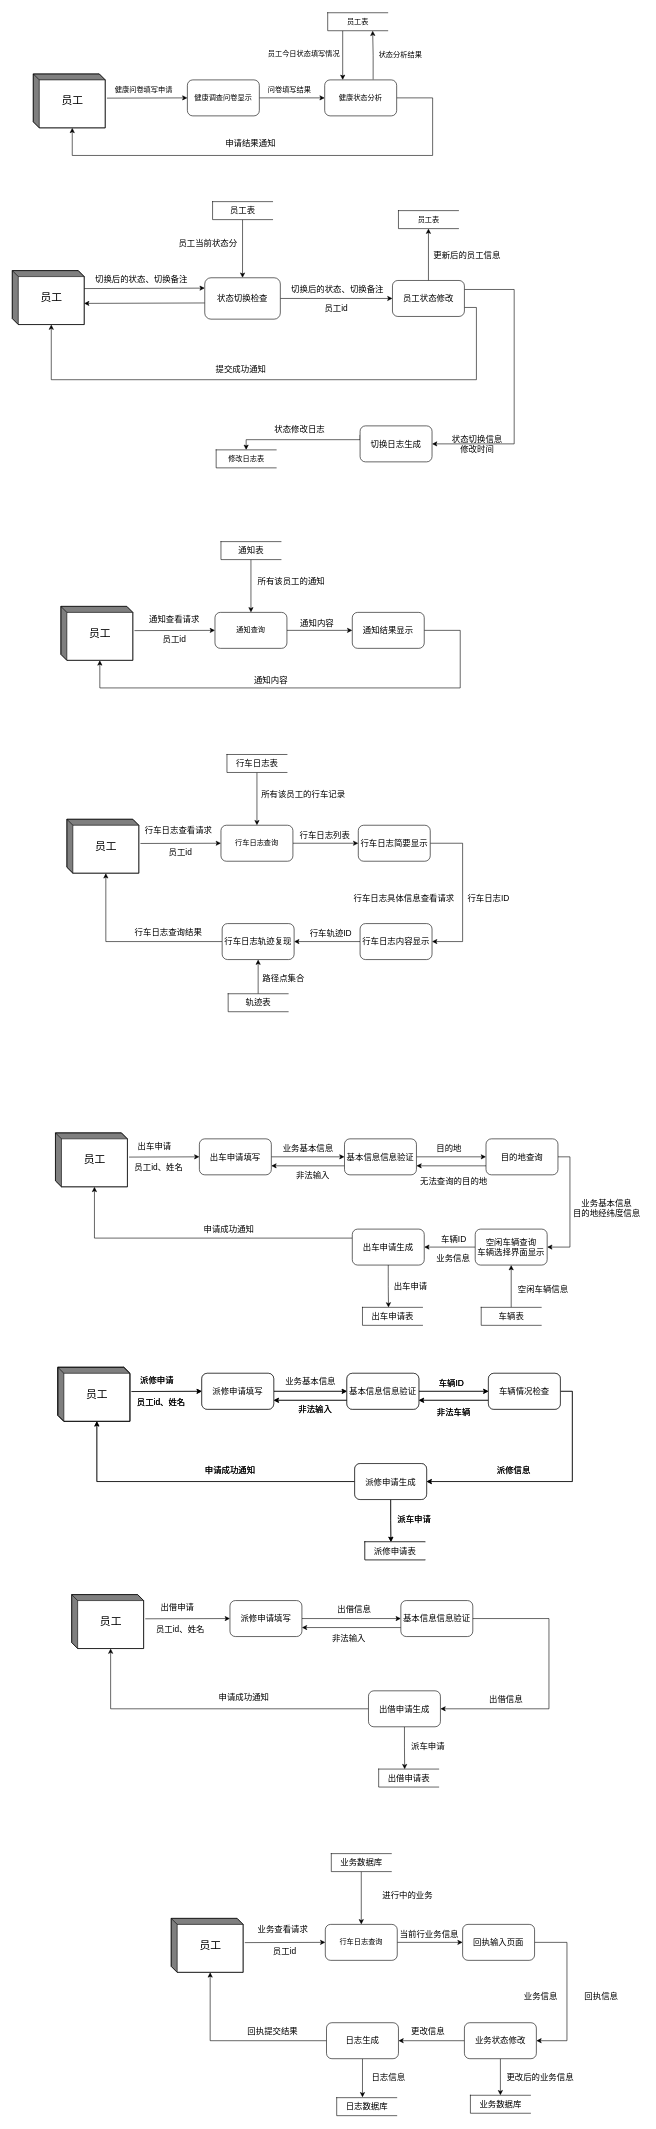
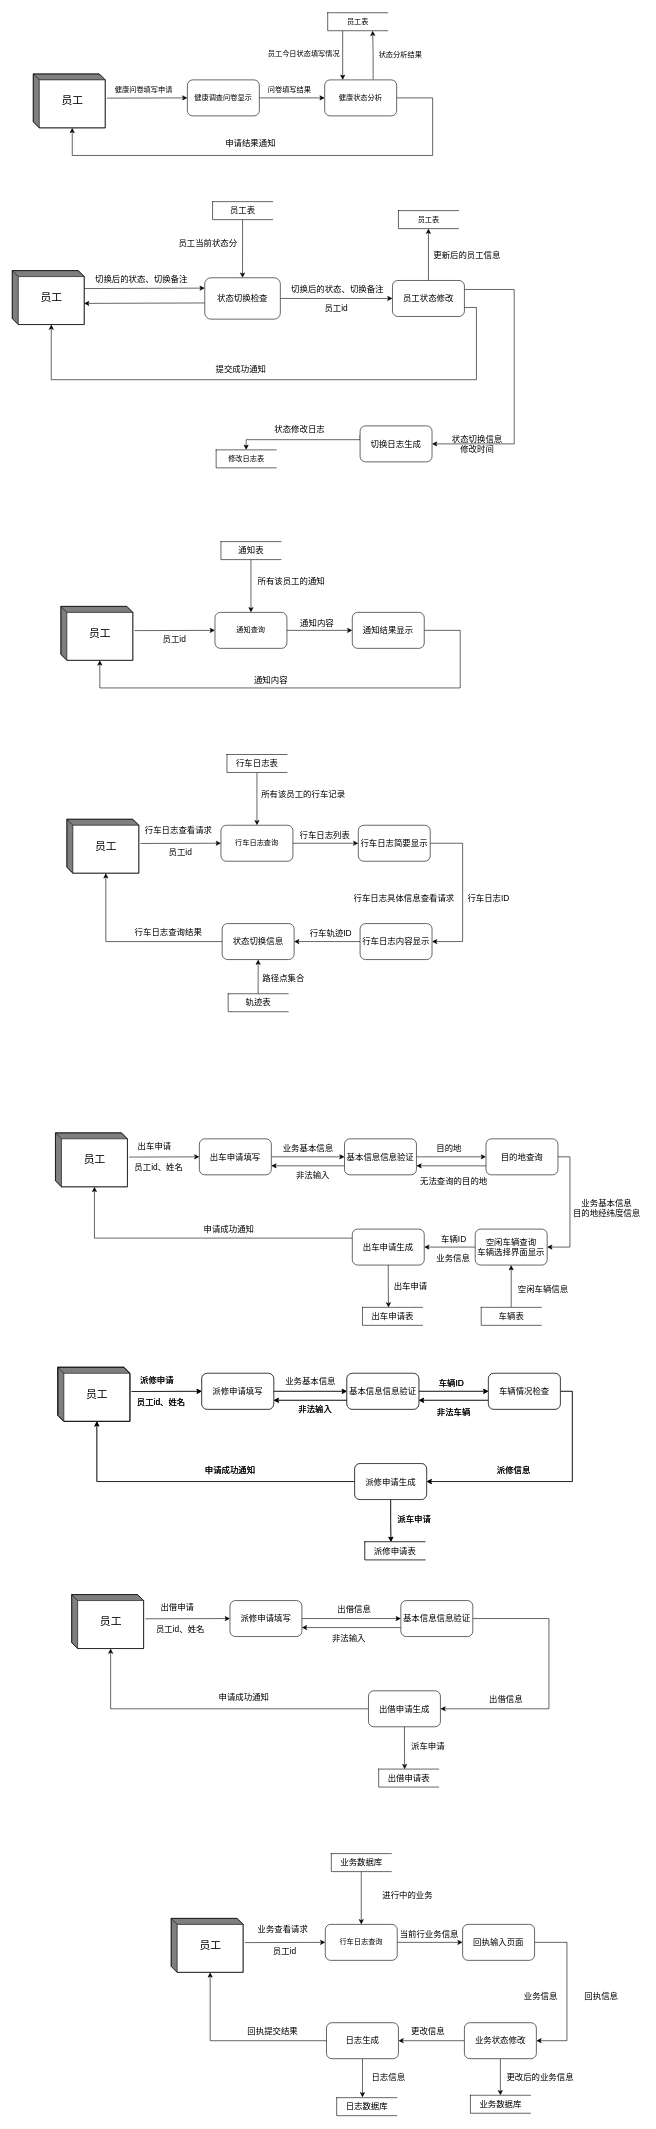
(174, 618) -> none
(258, 942) -> (258, 942)
